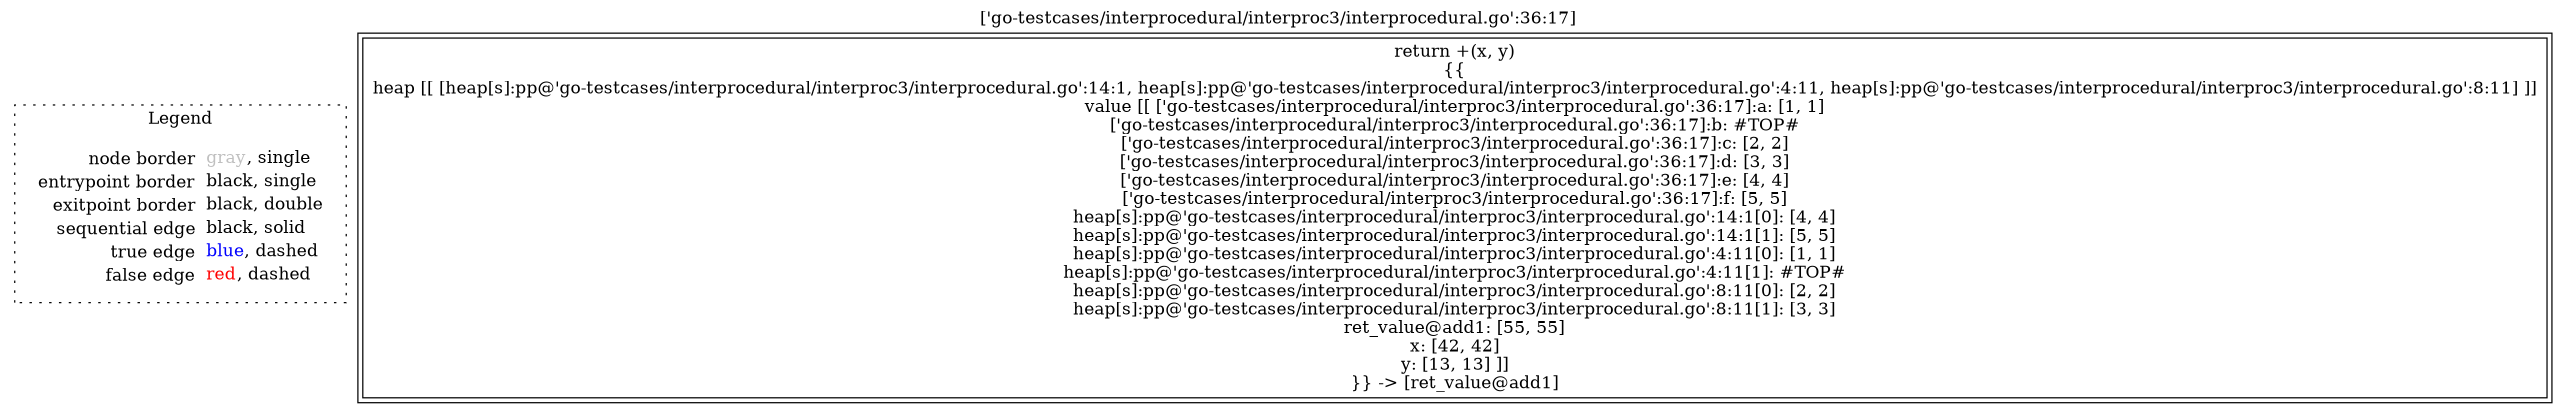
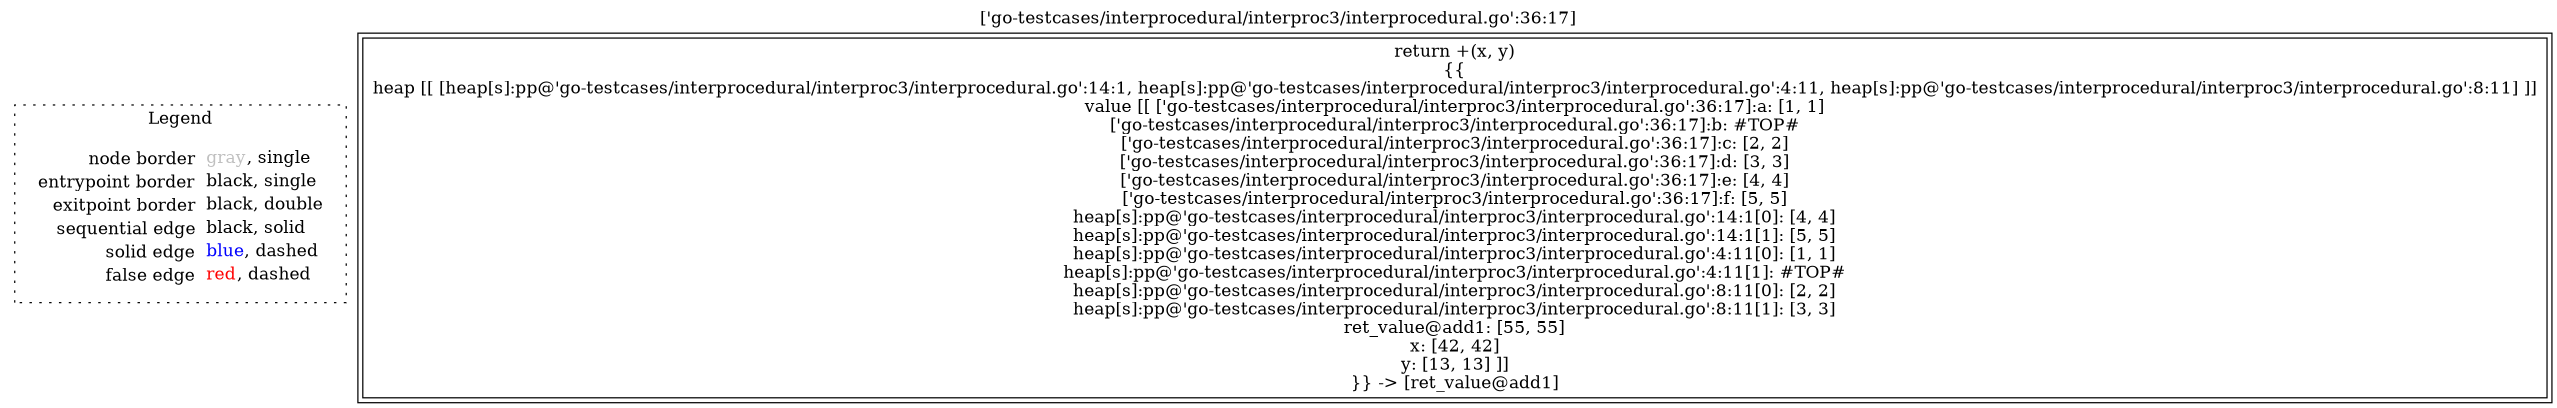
(156, 252) -> (153, 252)
